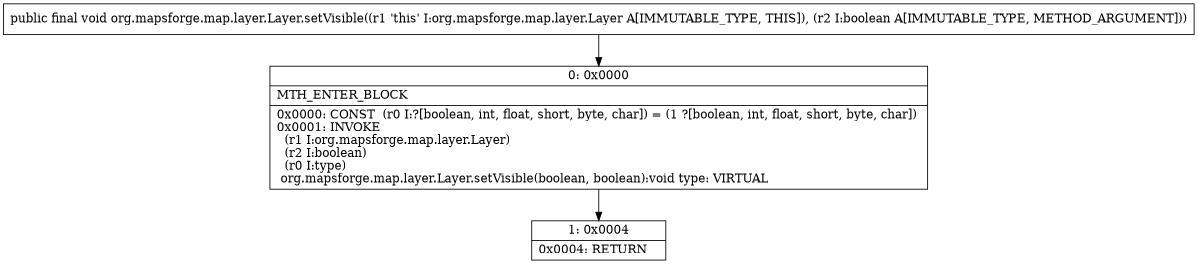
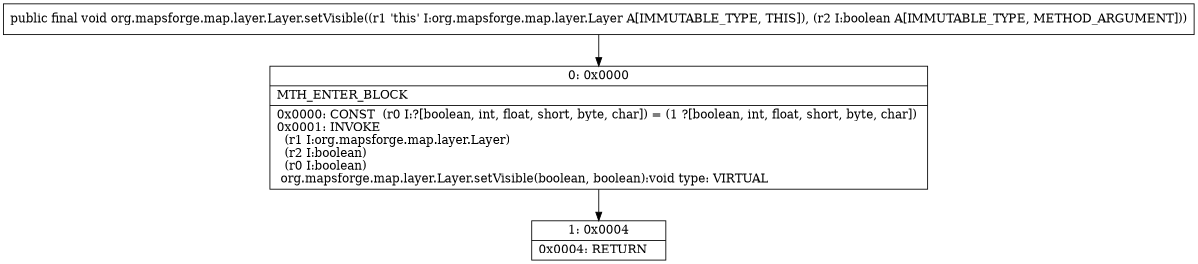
(312, 166) -> (322, 166)
